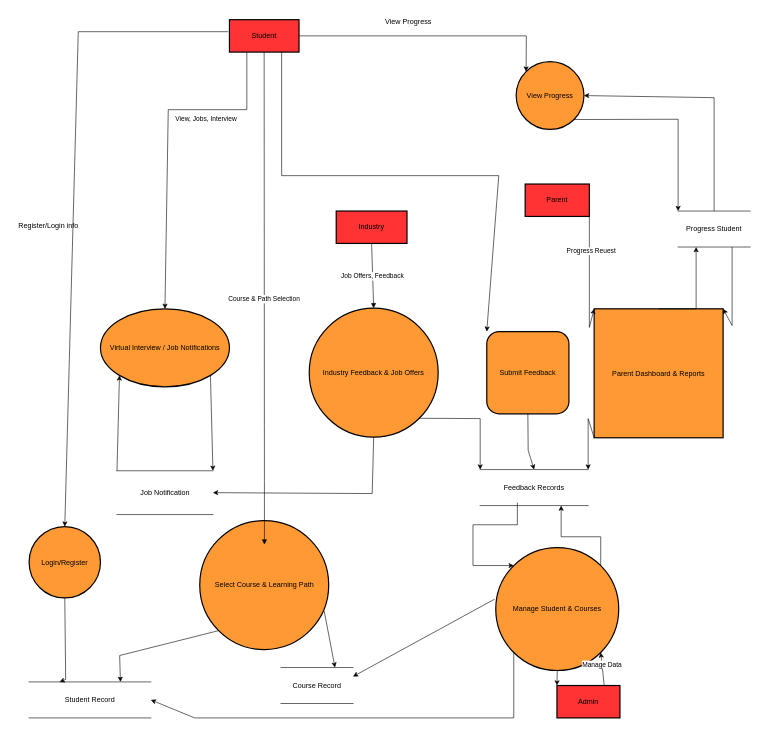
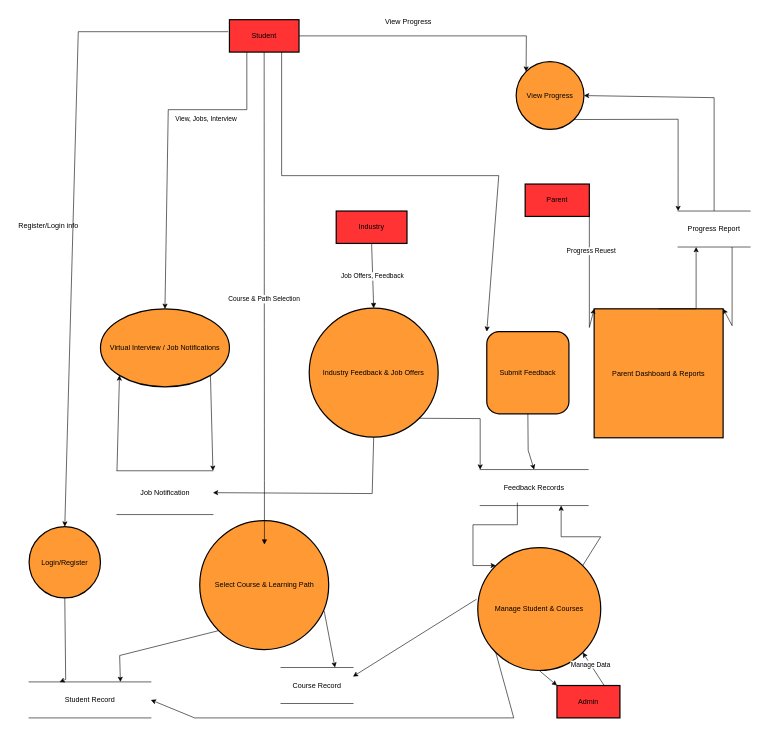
(714, 229) -> (714, 229)
(590, 422) -> none
(557, 609) -> (539, 609)
